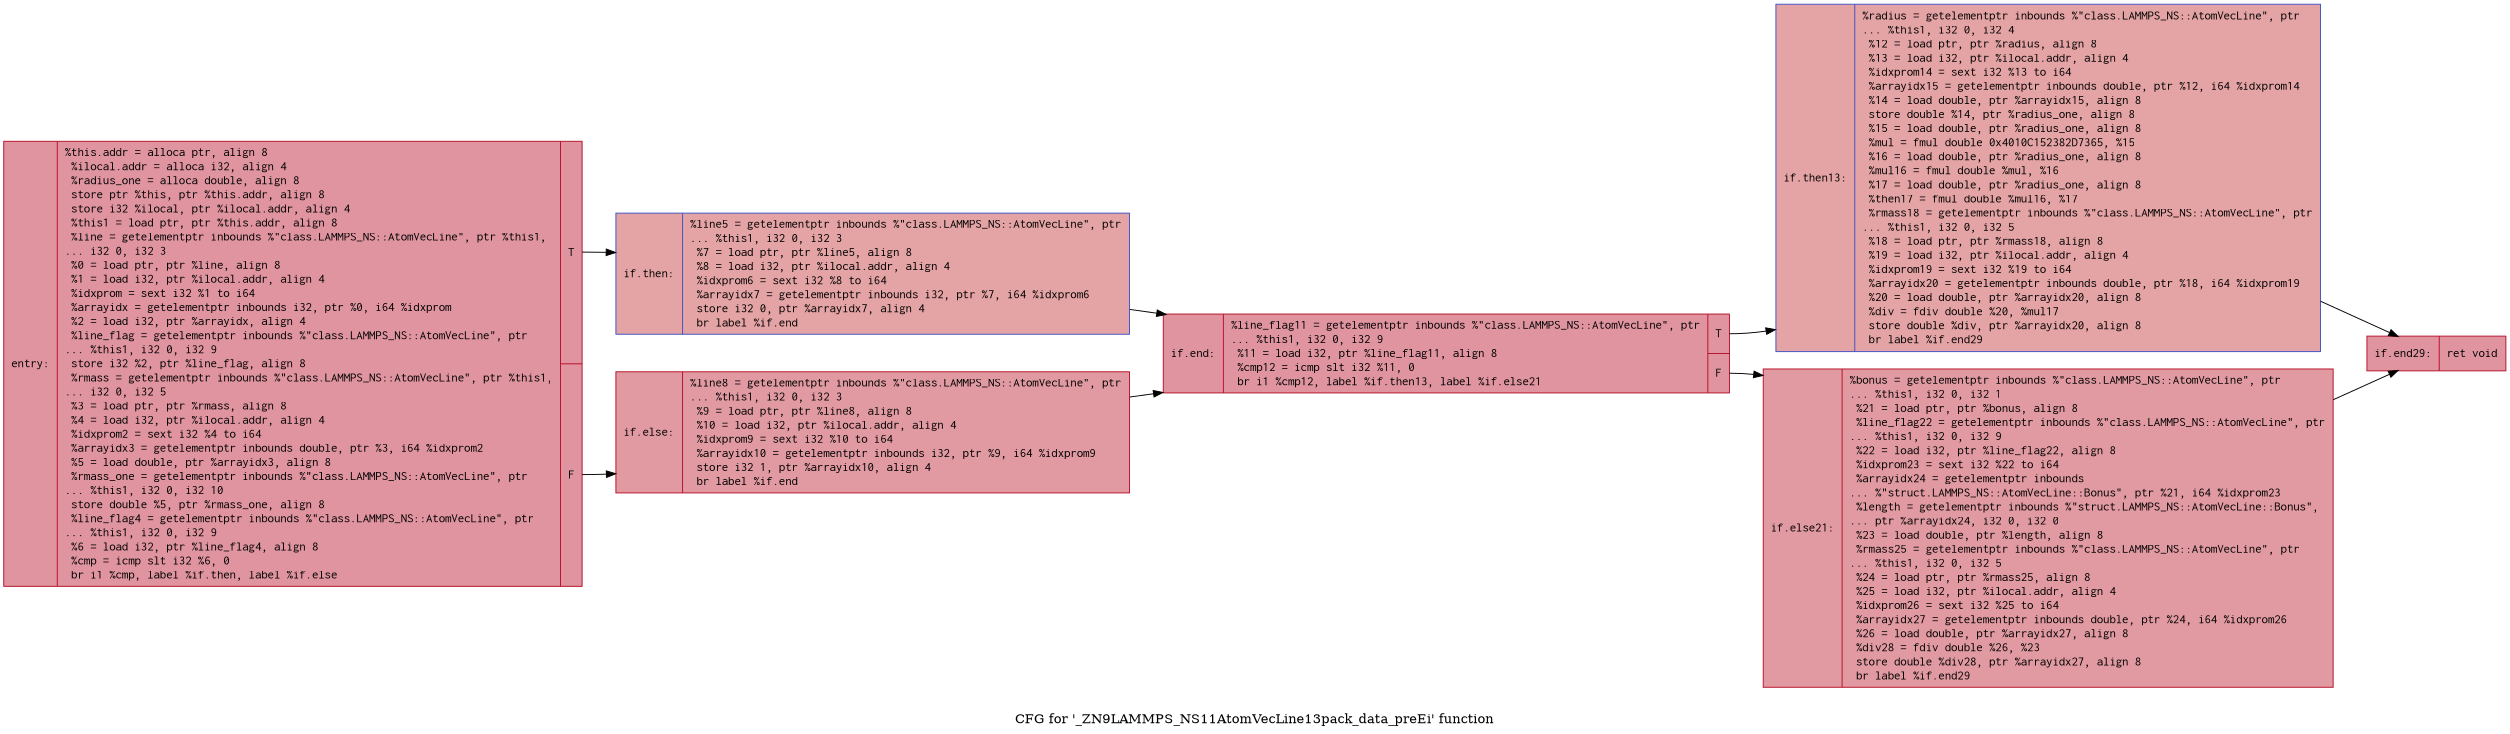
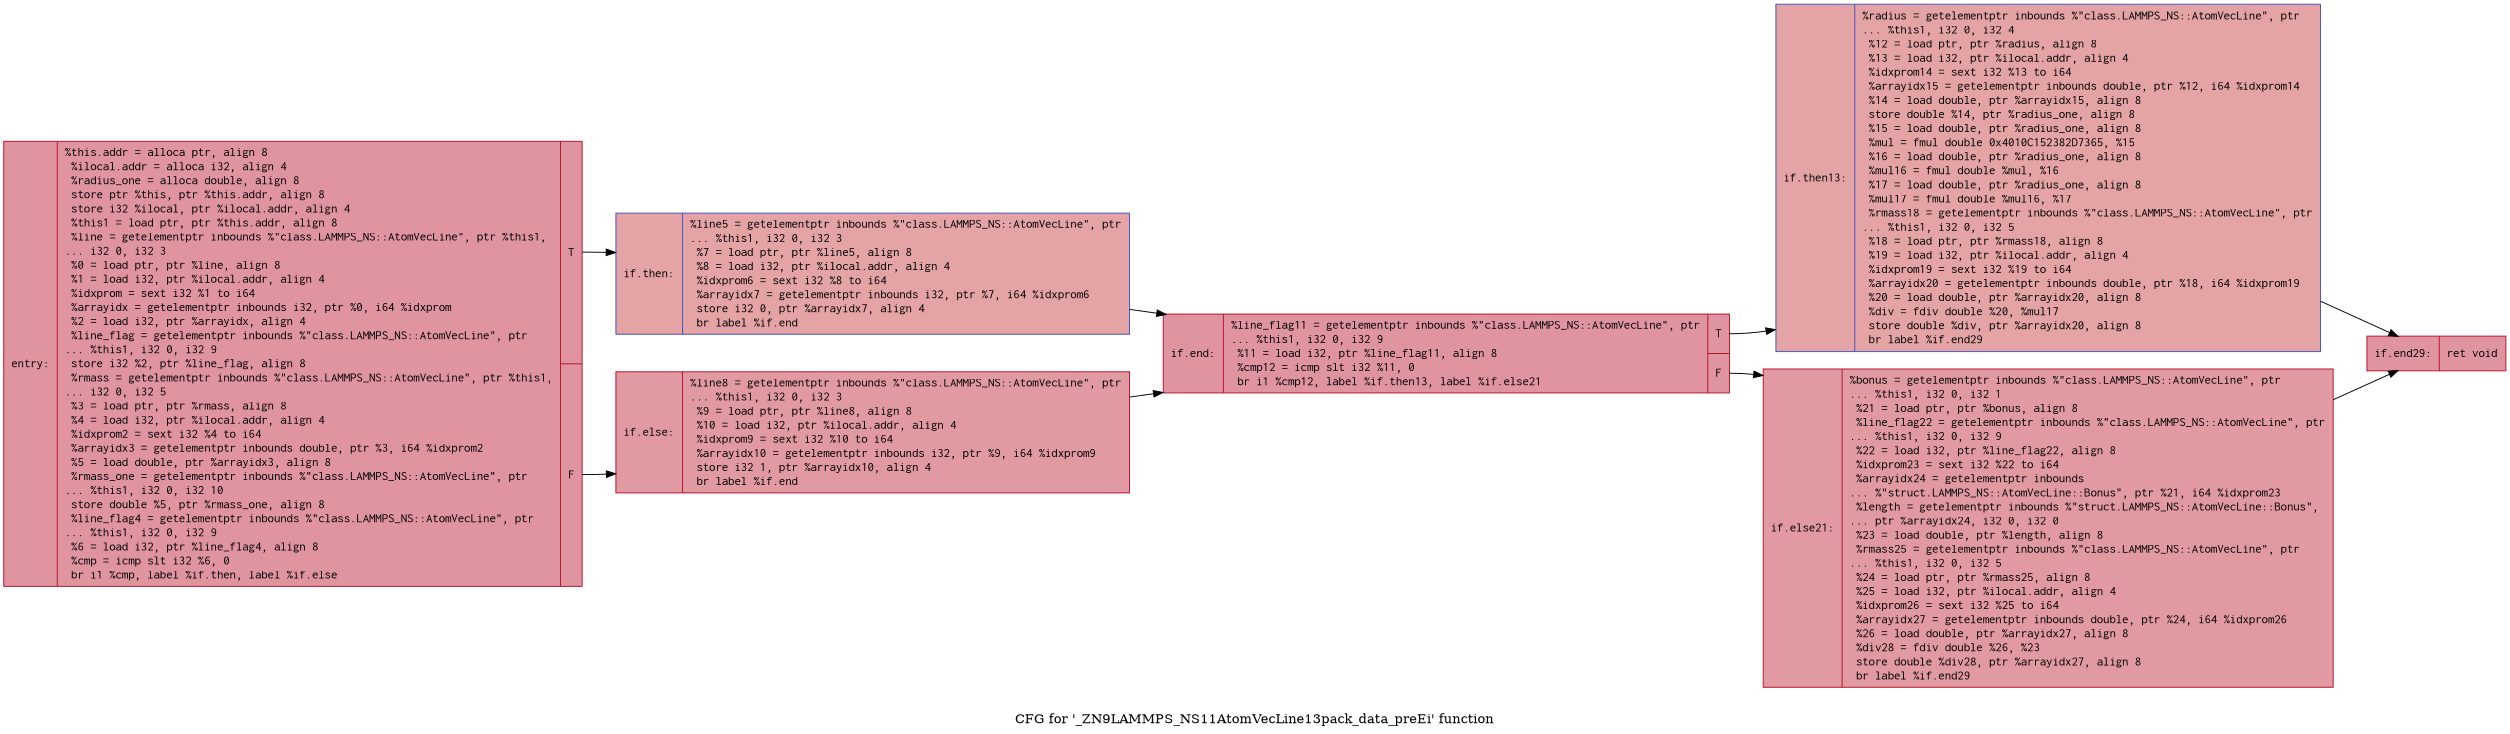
(1970, 199) -> (1967, 199)
